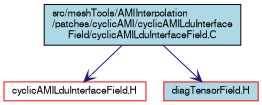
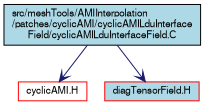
(75, 91) -> (53, 91)
